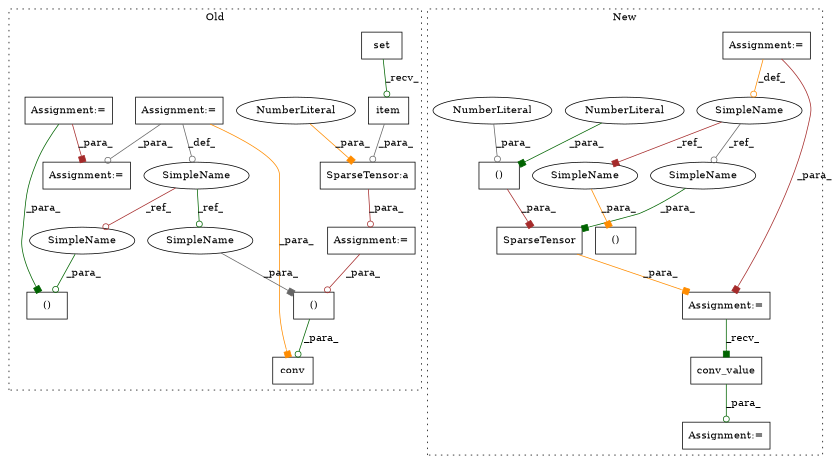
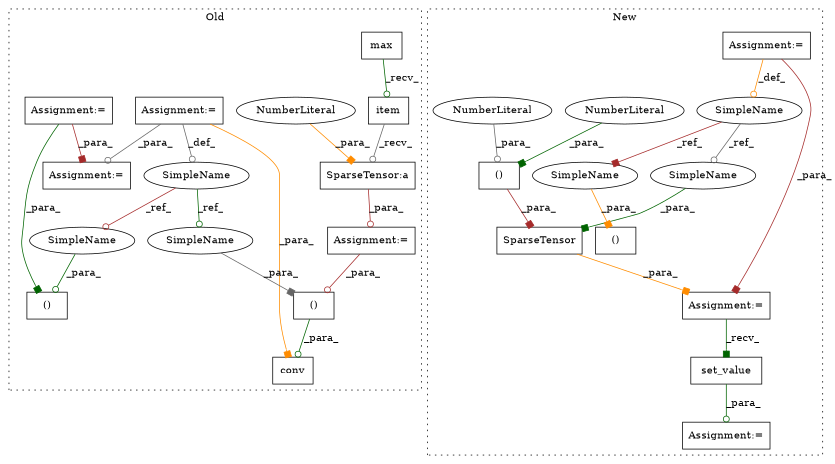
(382, 46) -> (382, 46)
(396, 143) -> (396, 143)
(726, 371) -> (726, 371)
